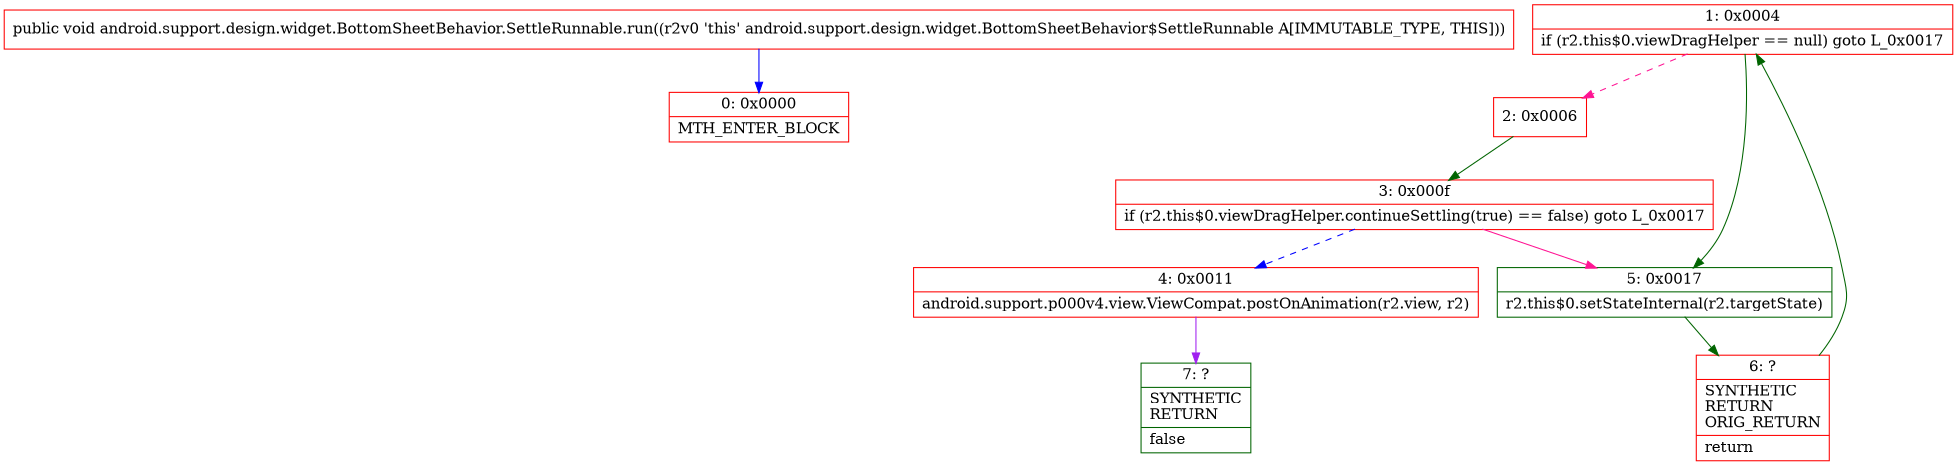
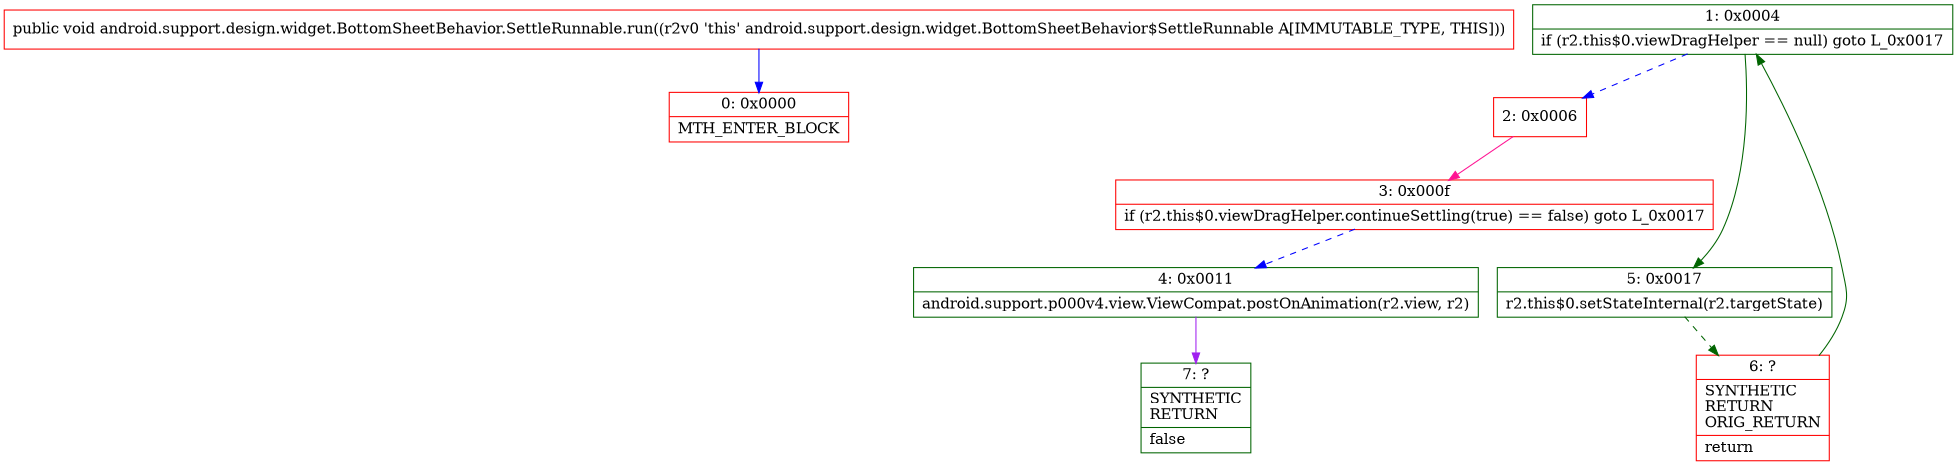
(1743, 30) -> (1743, 30)
(1640, 74) -> (1640, 74)
(1485, 155) -> (1485, 155)
(1534, 247) -> none
(1196, 292) -> (1196, 292)
(1698, 332) -> (1698, 332)
